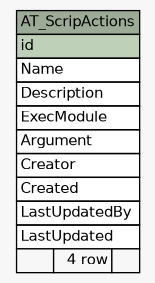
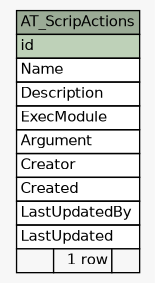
(87, 260) -> (87, 260)
